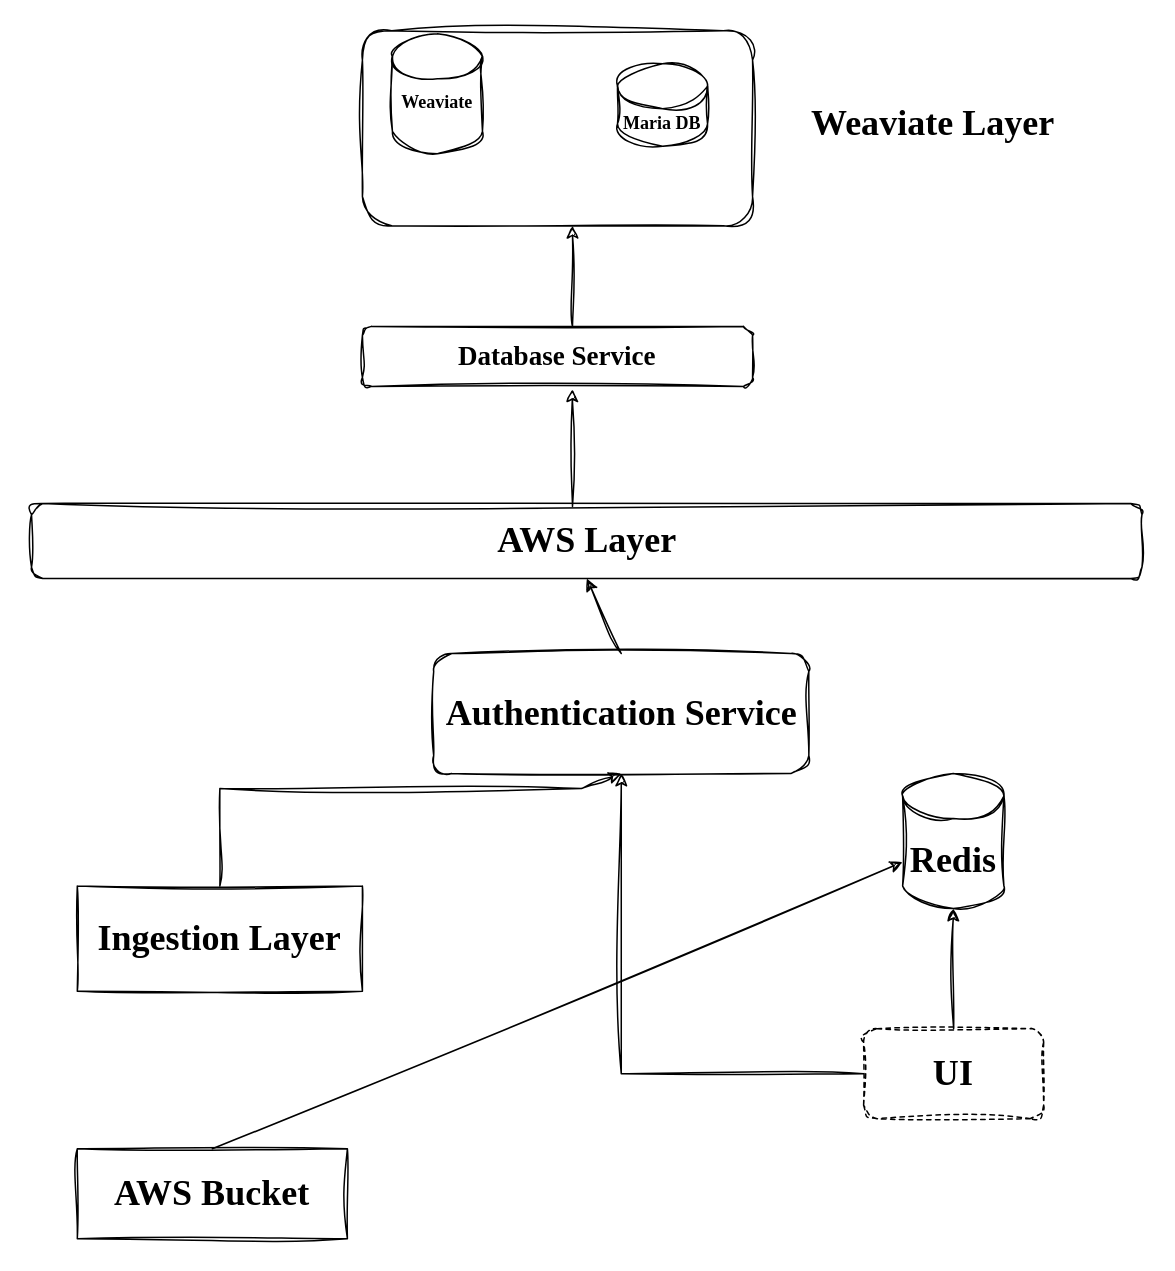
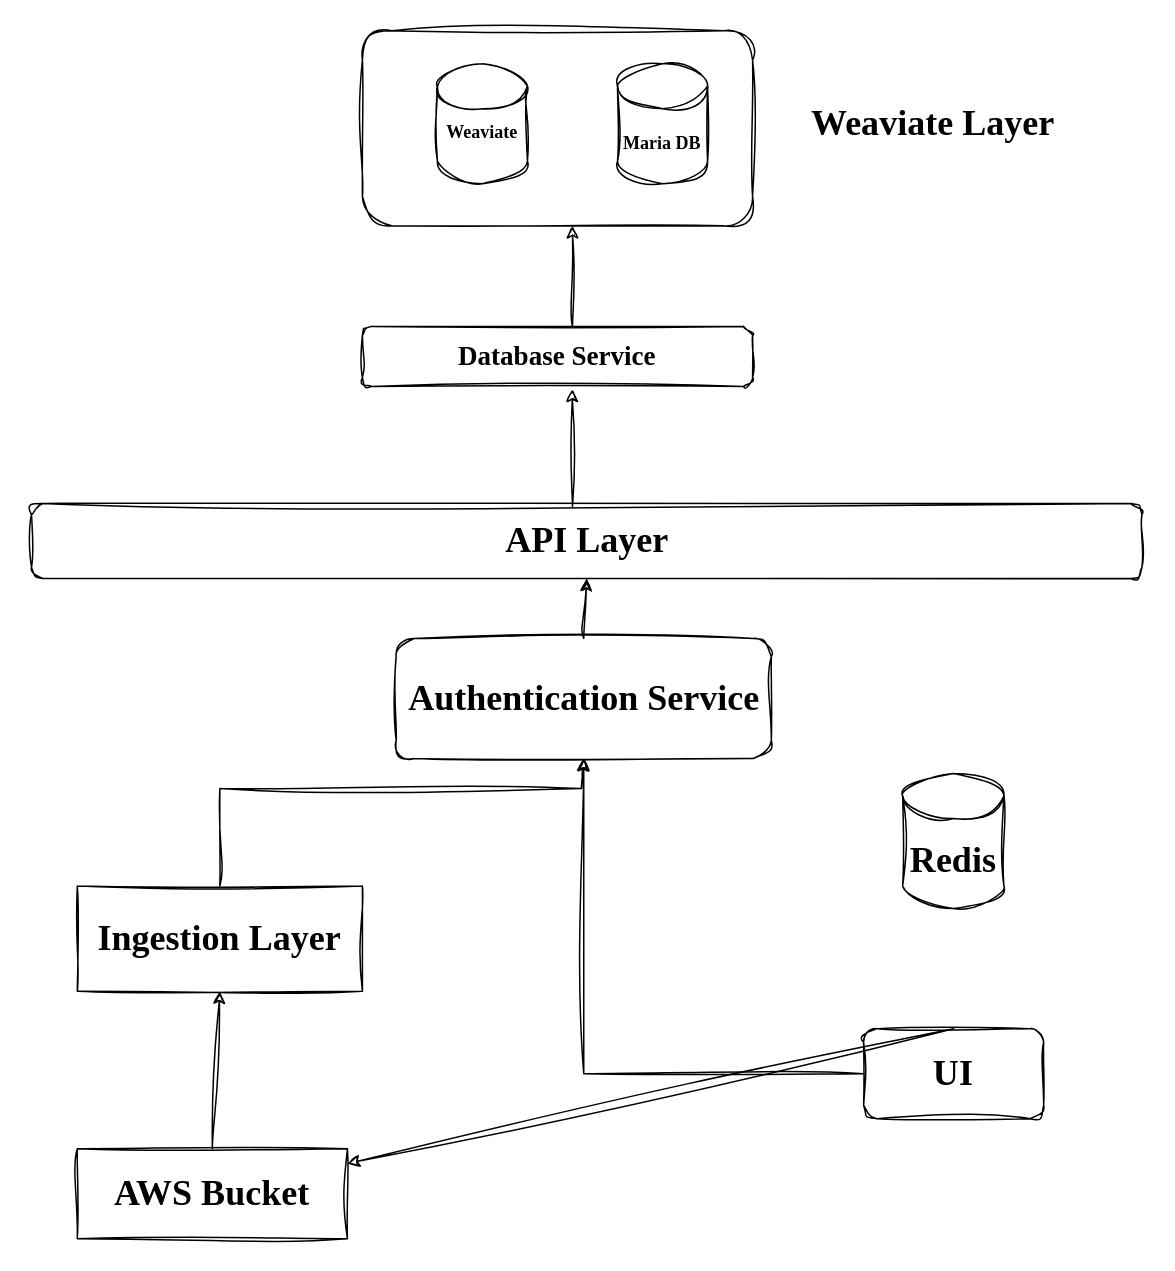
(437, 94) -> (482, 124)
(662, 105) -> (662, 124)
(587, 541) -> (587, 541)
(621, 713) -> (584, 698)
(953, 971) -> (452, 1140)
(556, 1005) -> (216, 1073)
(953, 1073) -> (953, 1073)
